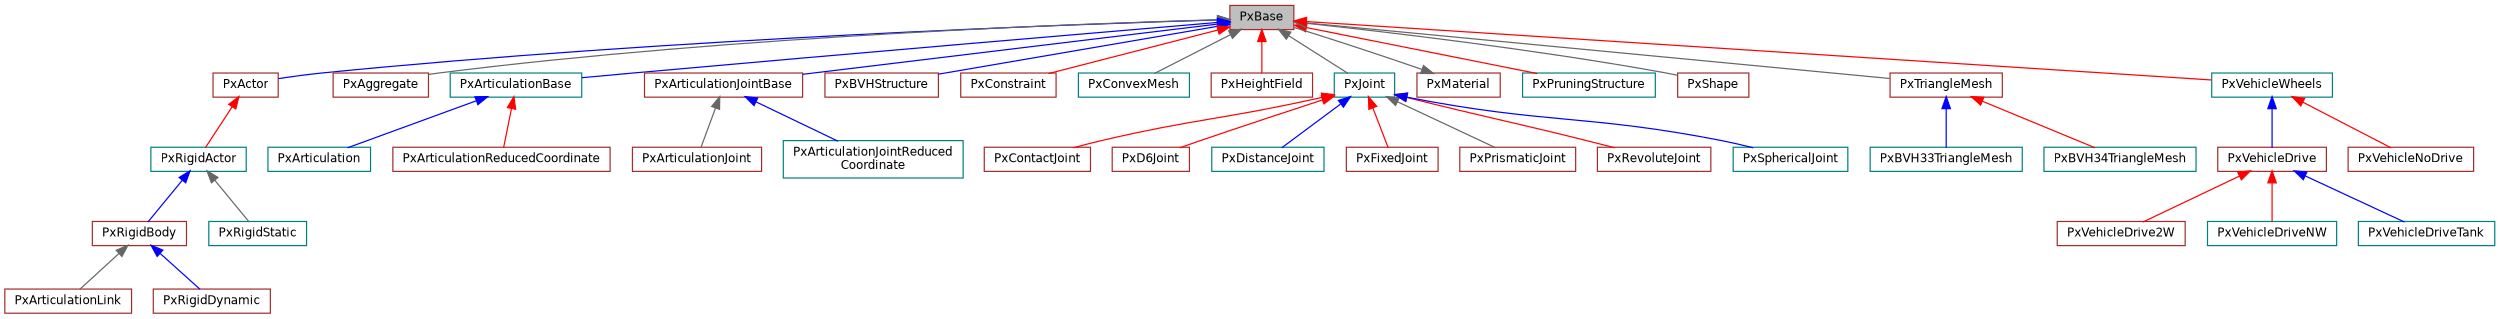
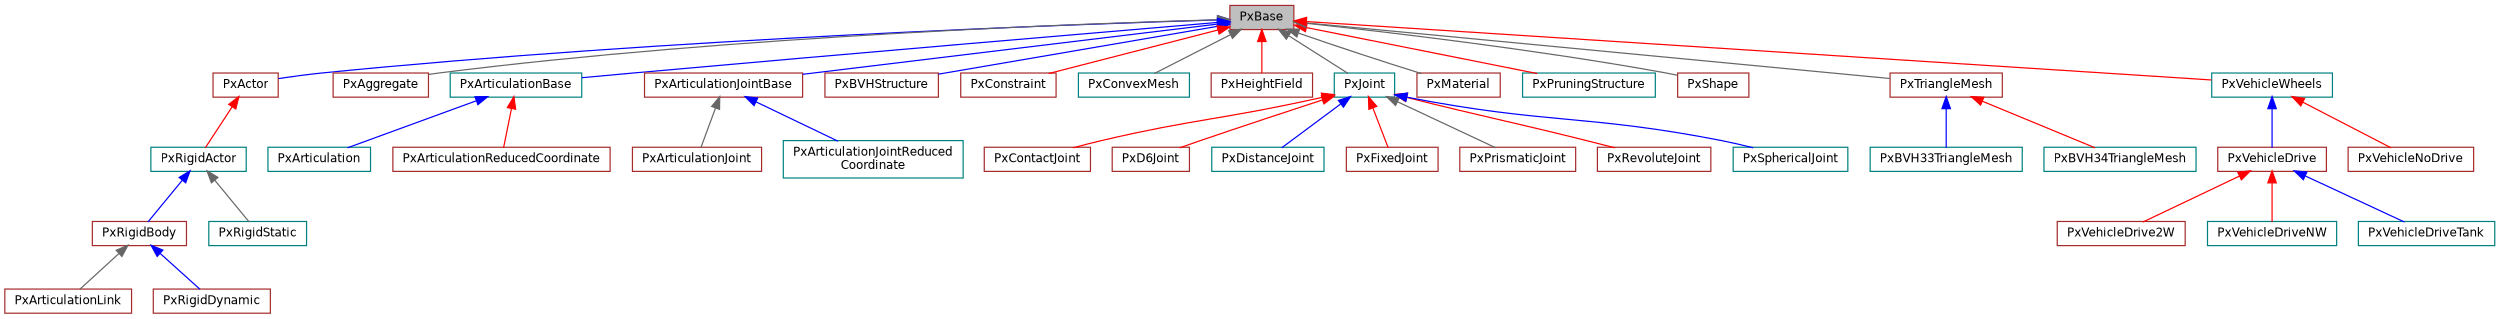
(1358, 48) -> (1360, 54)
